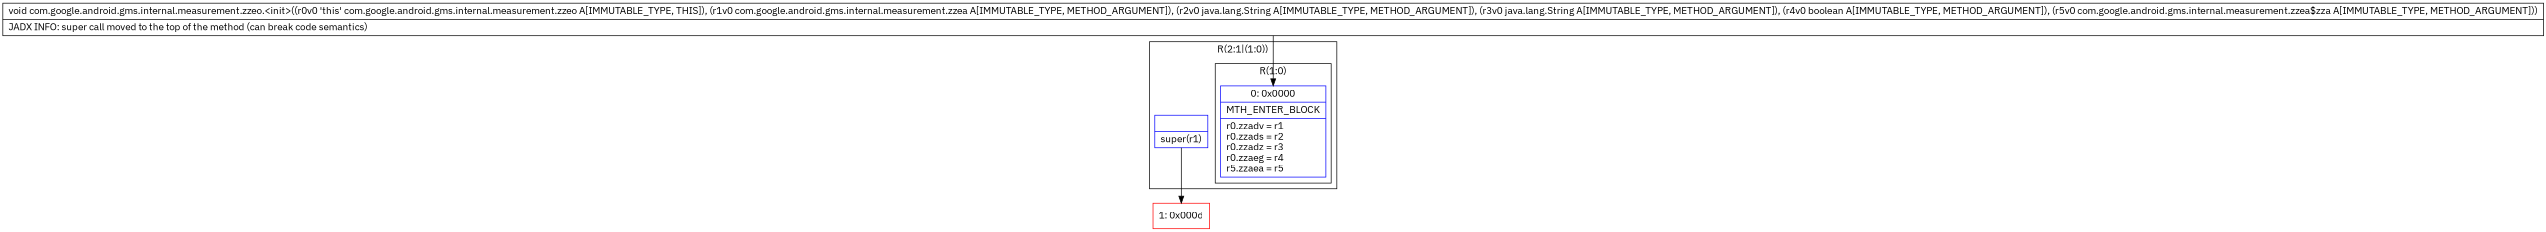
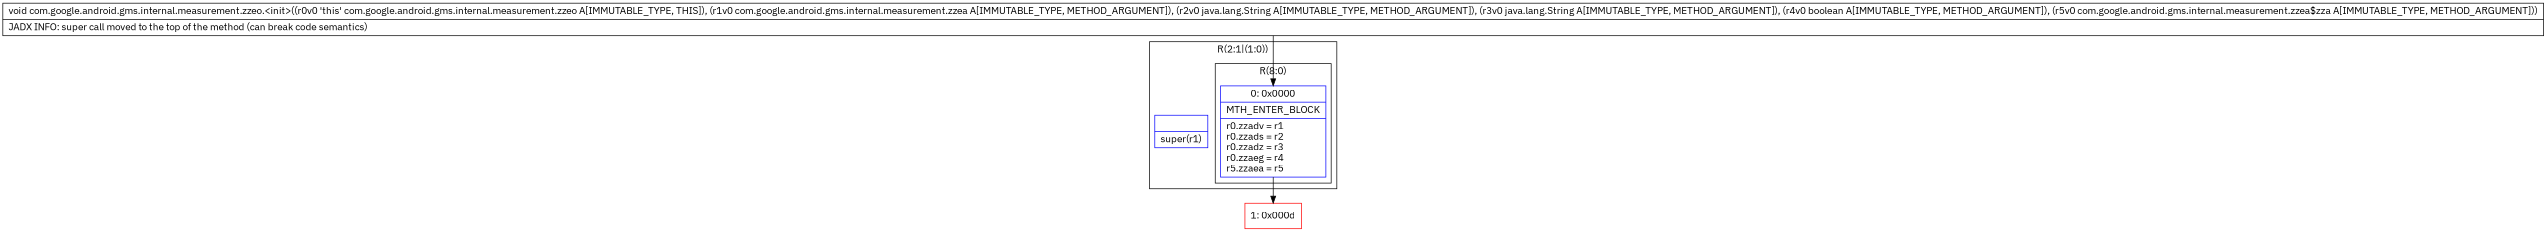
(1273, 72) -> (1273, 72)
(1181, 172) -> (1273, 187)
